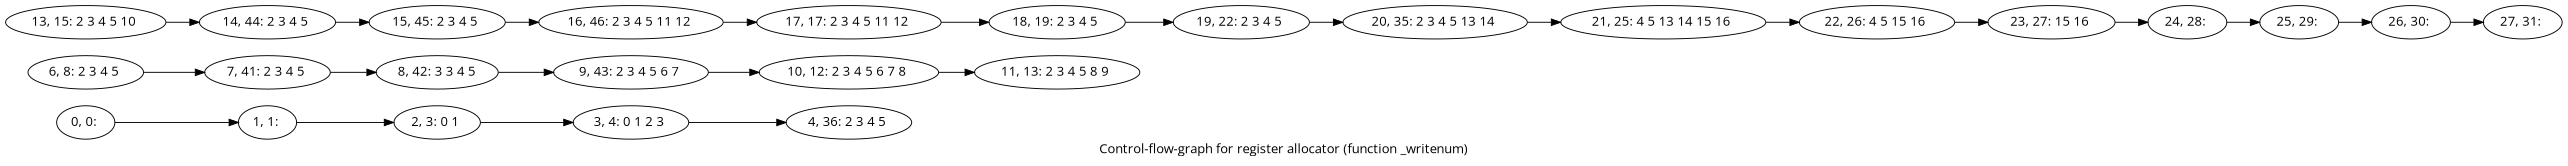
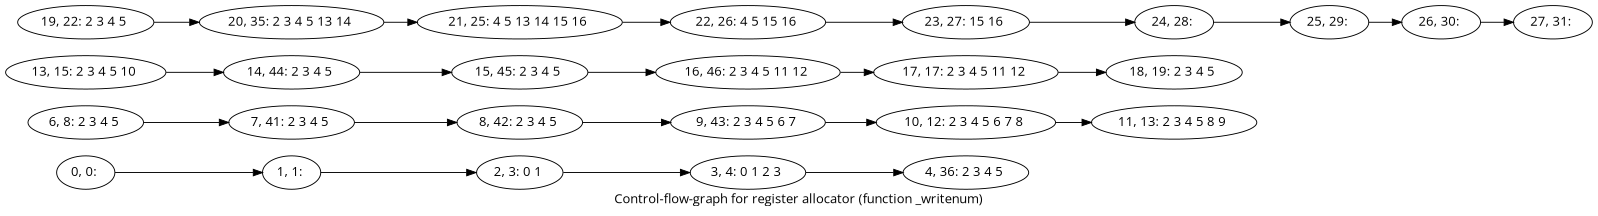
(1144, 22) -> none
(437, 72) -> (520, 122)
